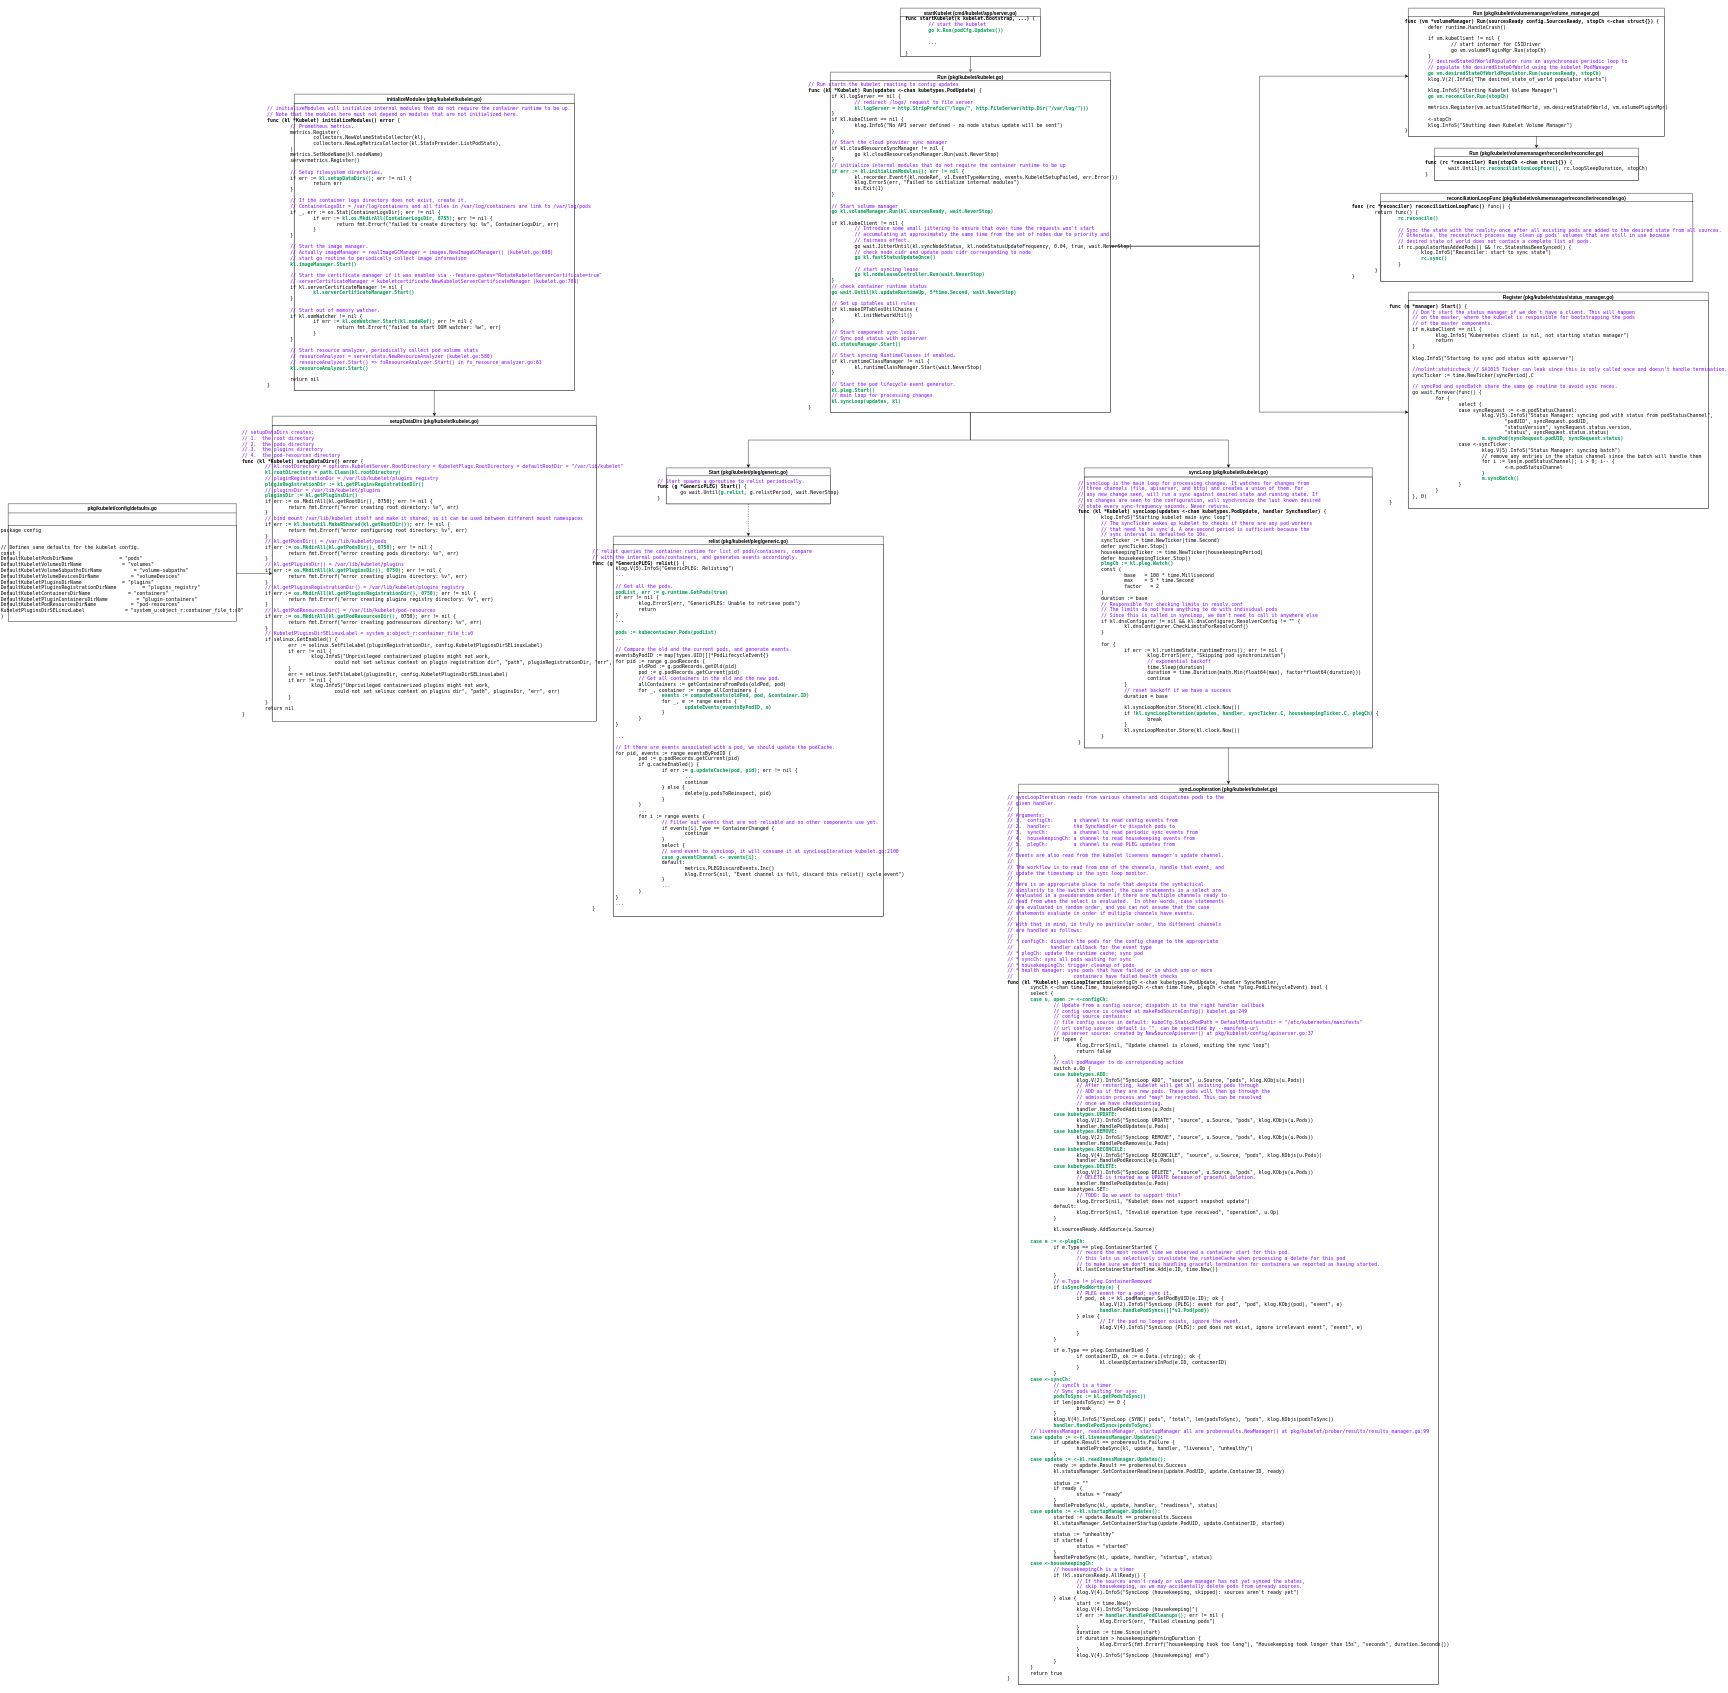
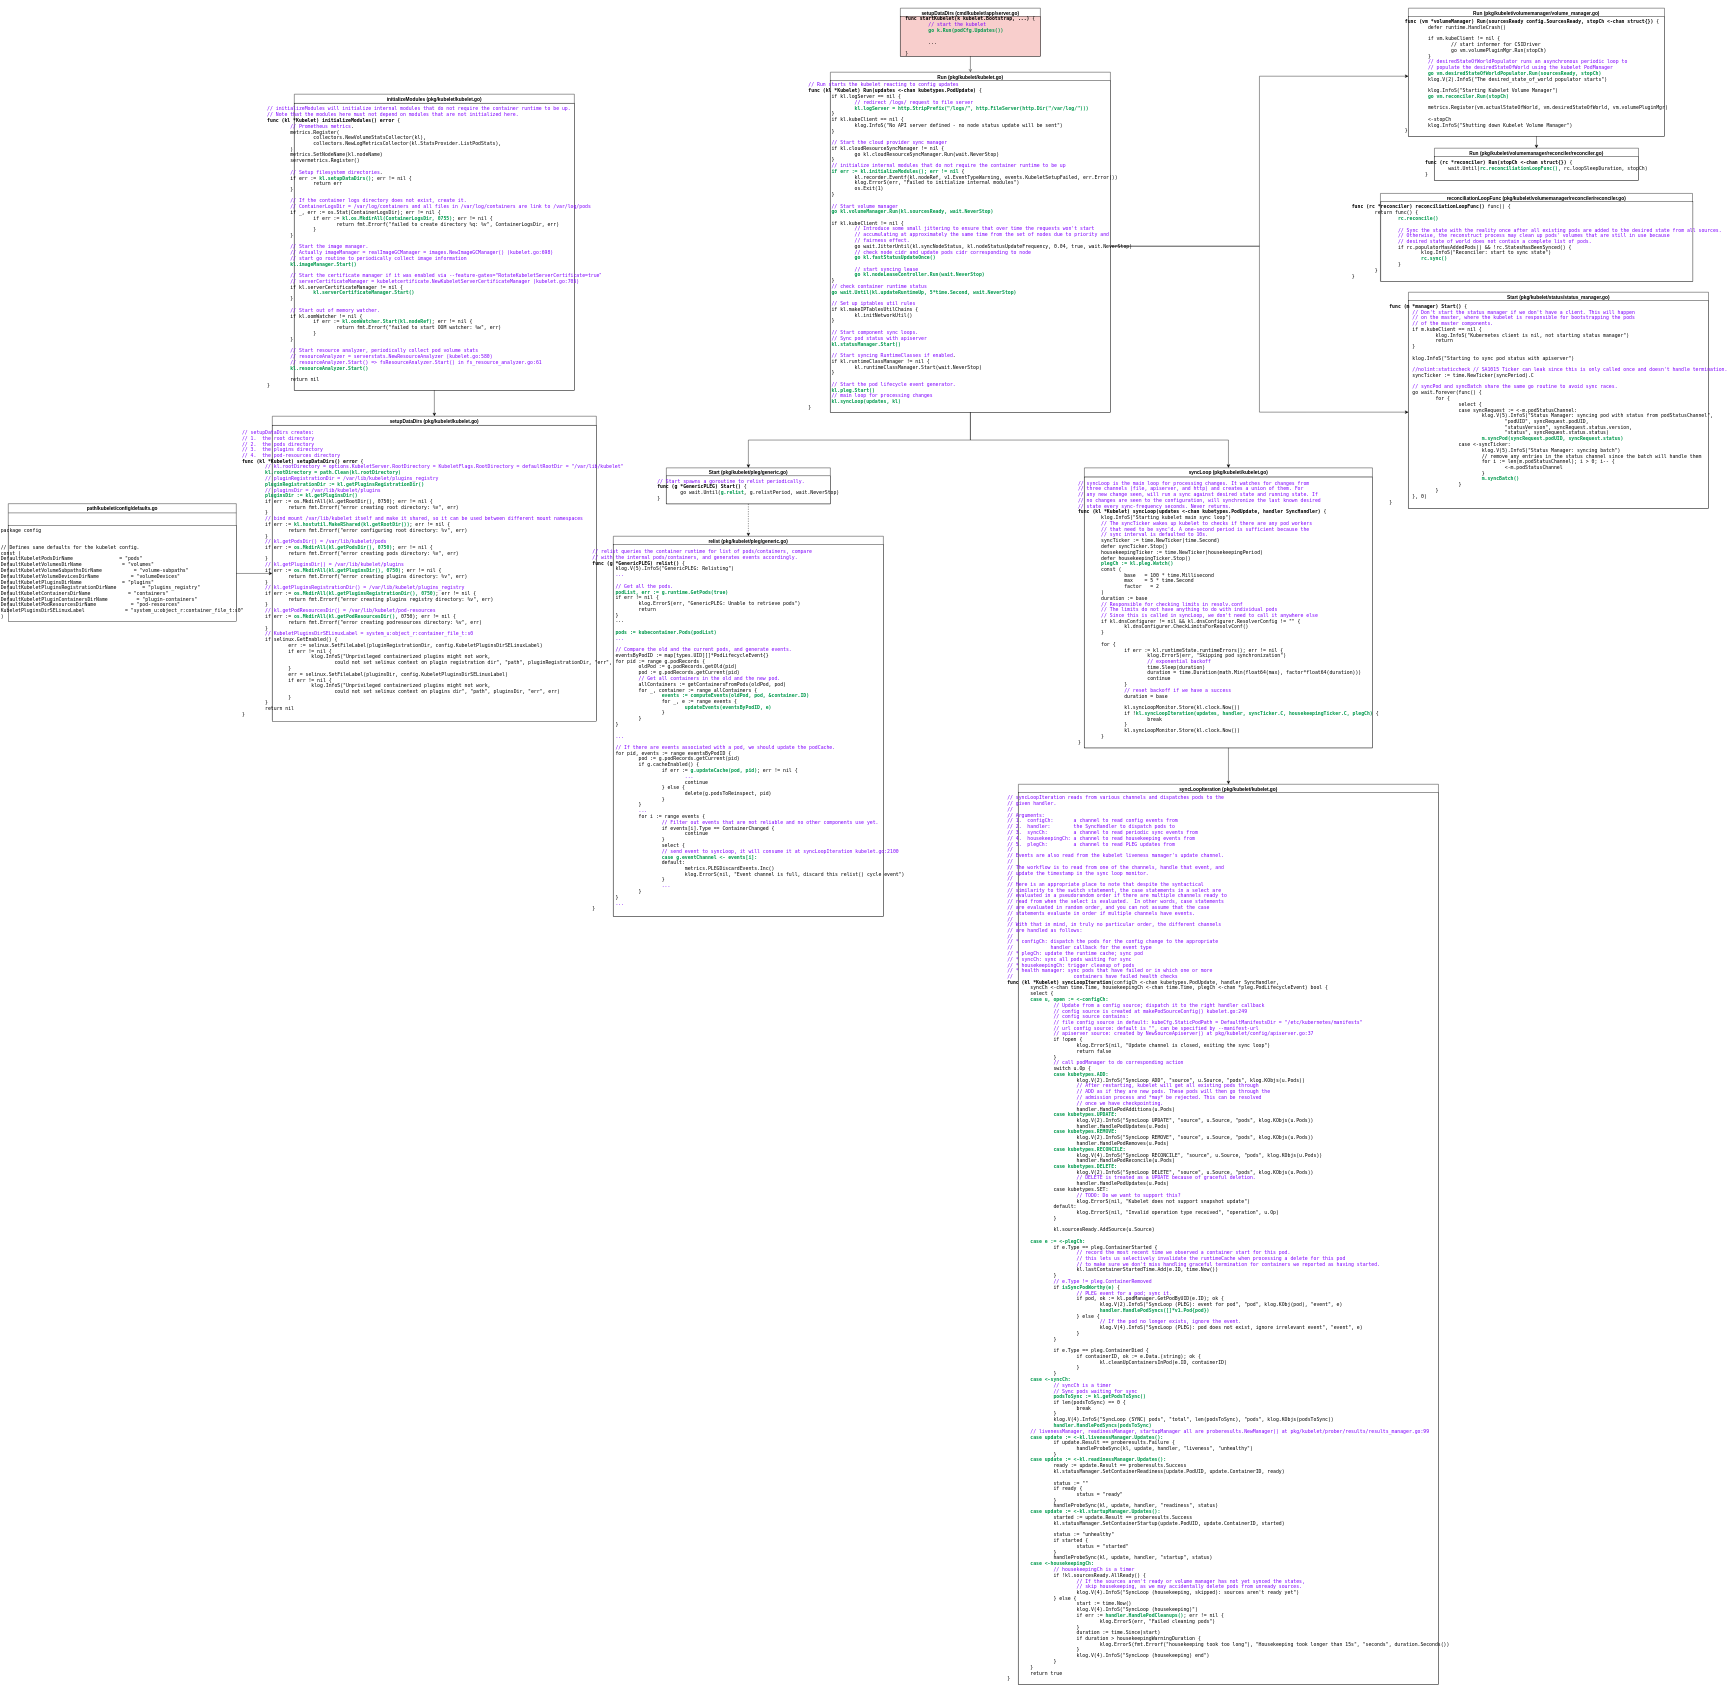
(970, 13) -> (970, 13)
(970, 36) -> (970, 36)
(1558, 297) -> (1558, 297)
(122, 508) -> (122, 508)
